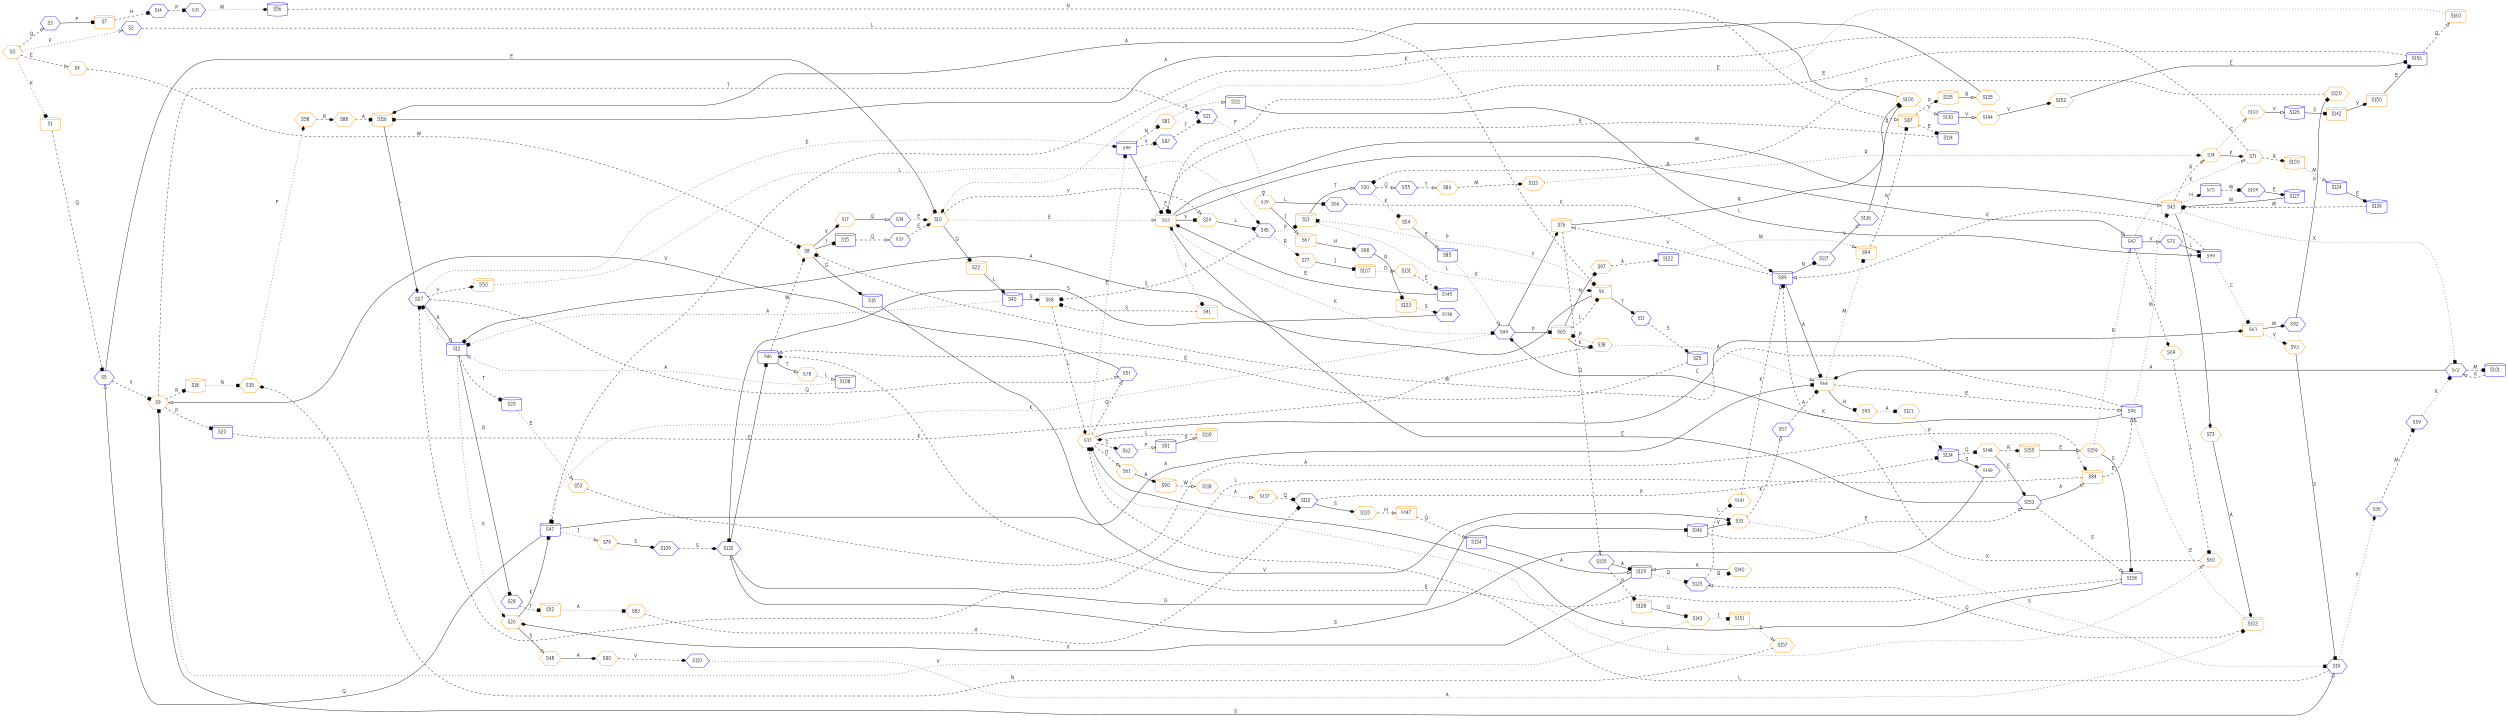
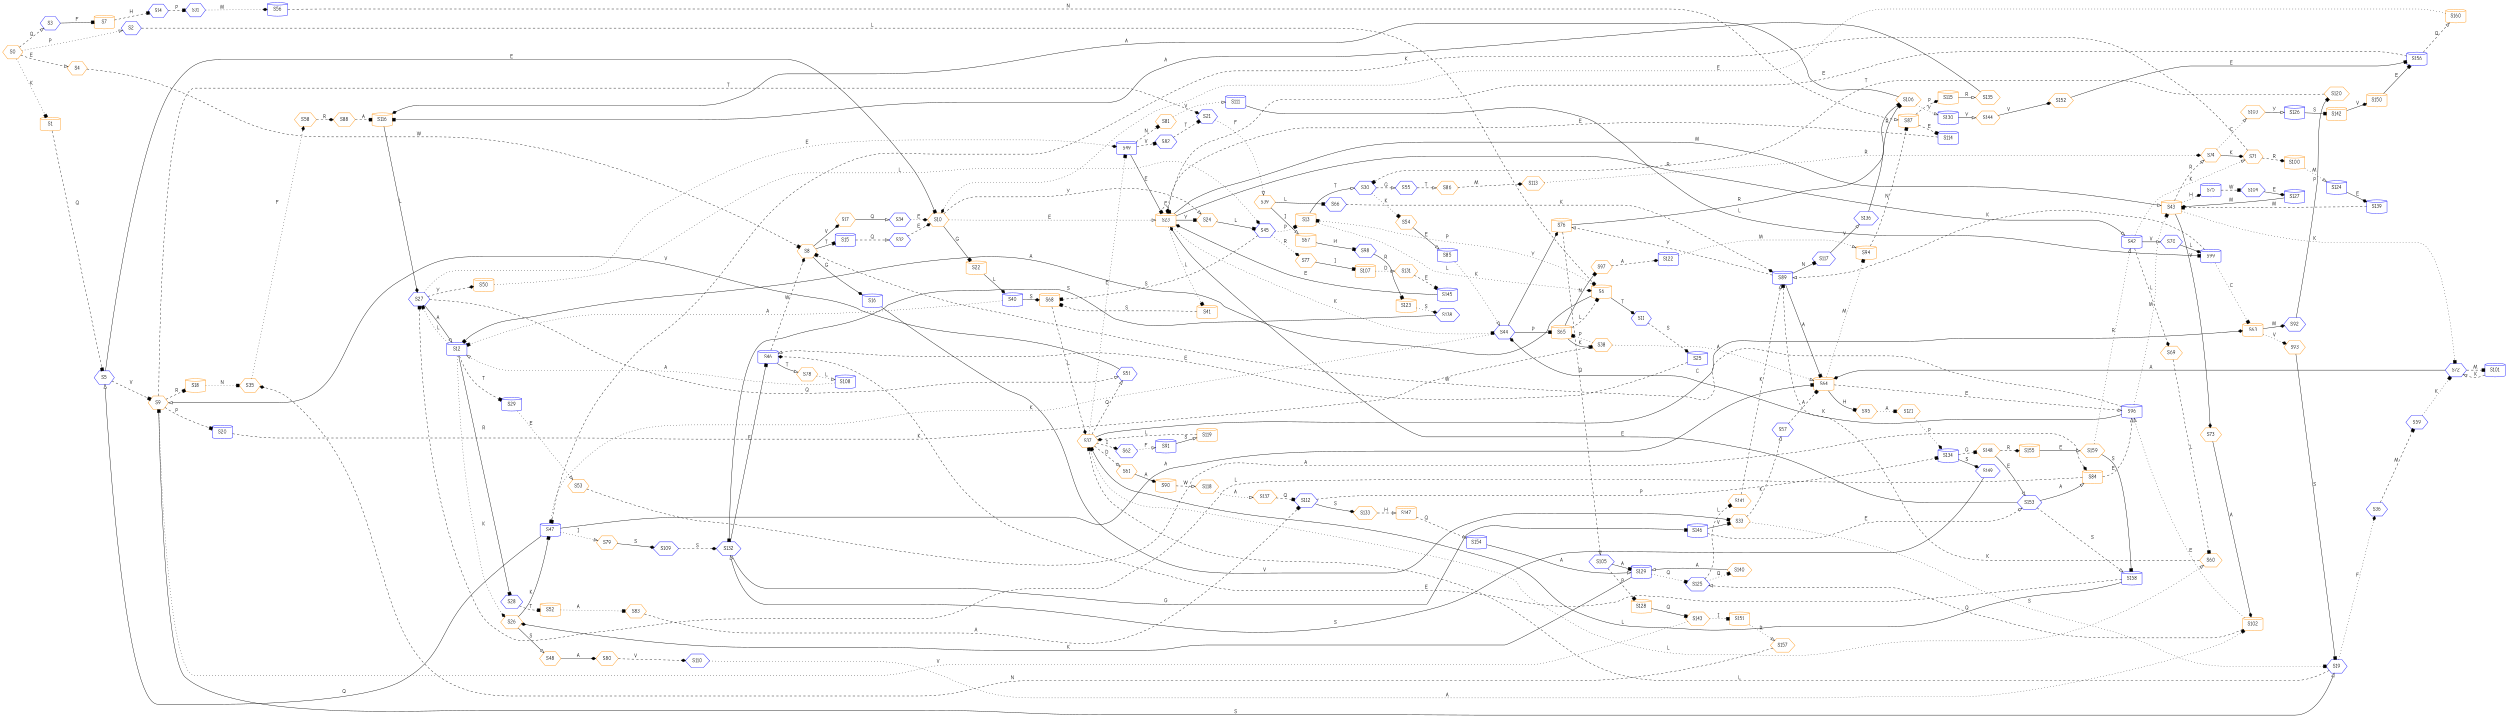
(2010, 473) -> (2010, 473)
